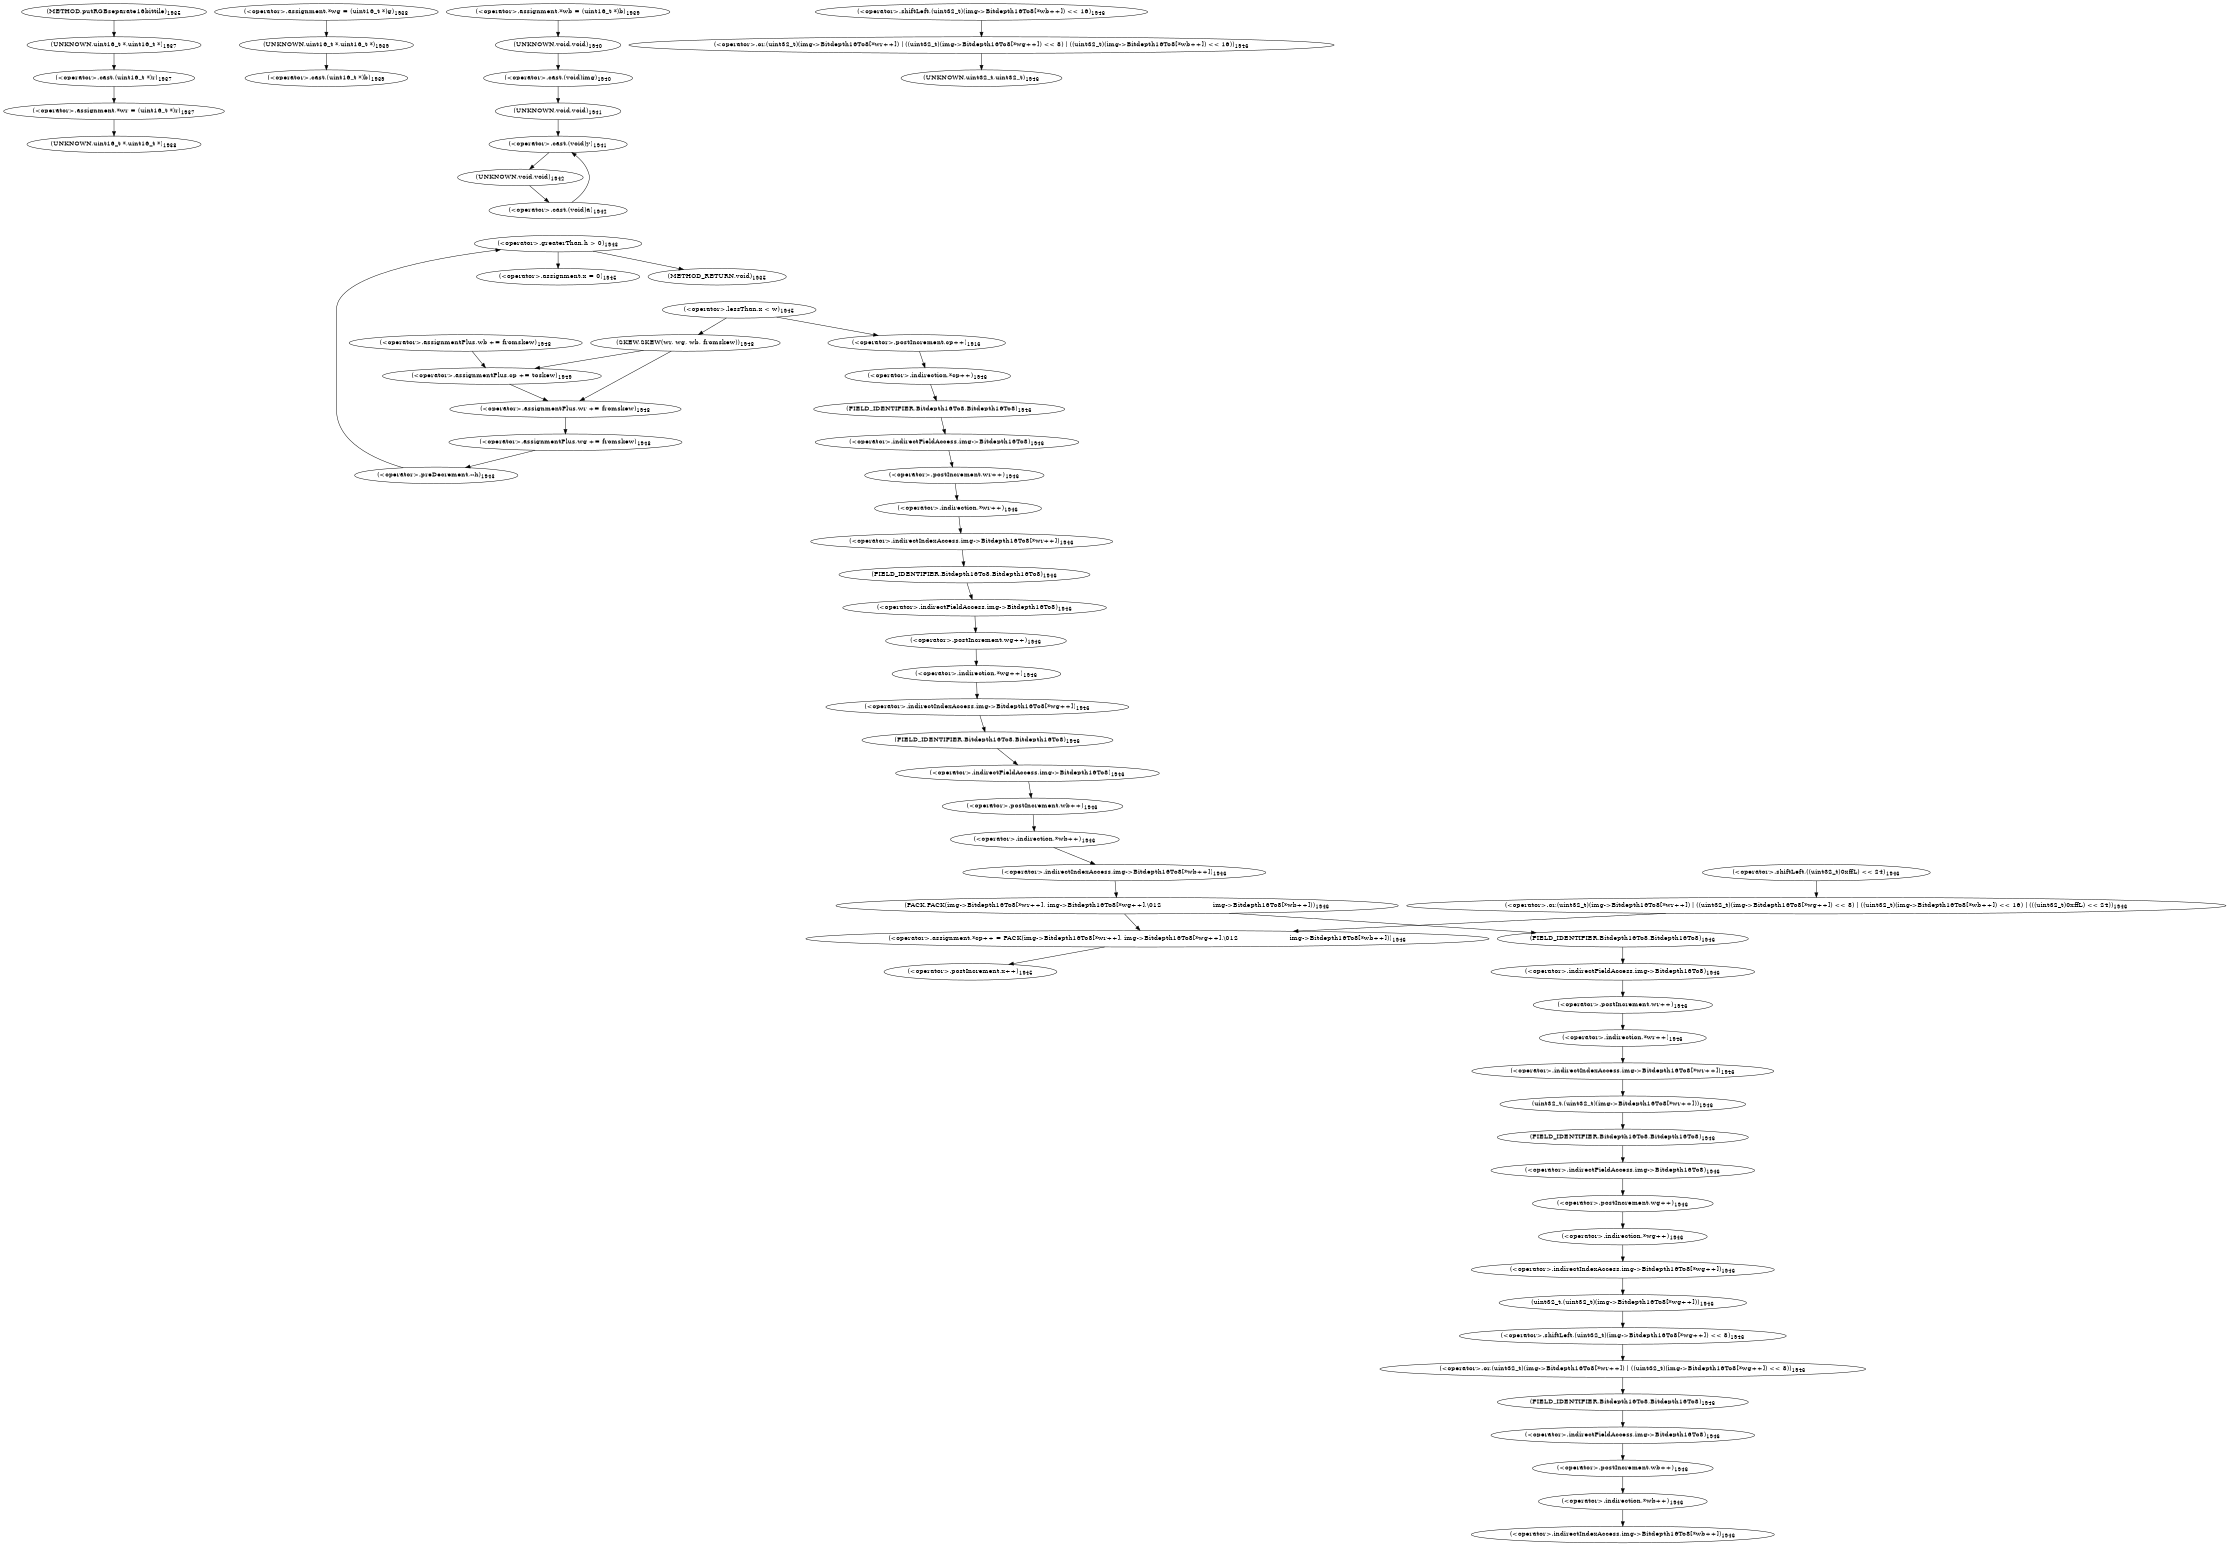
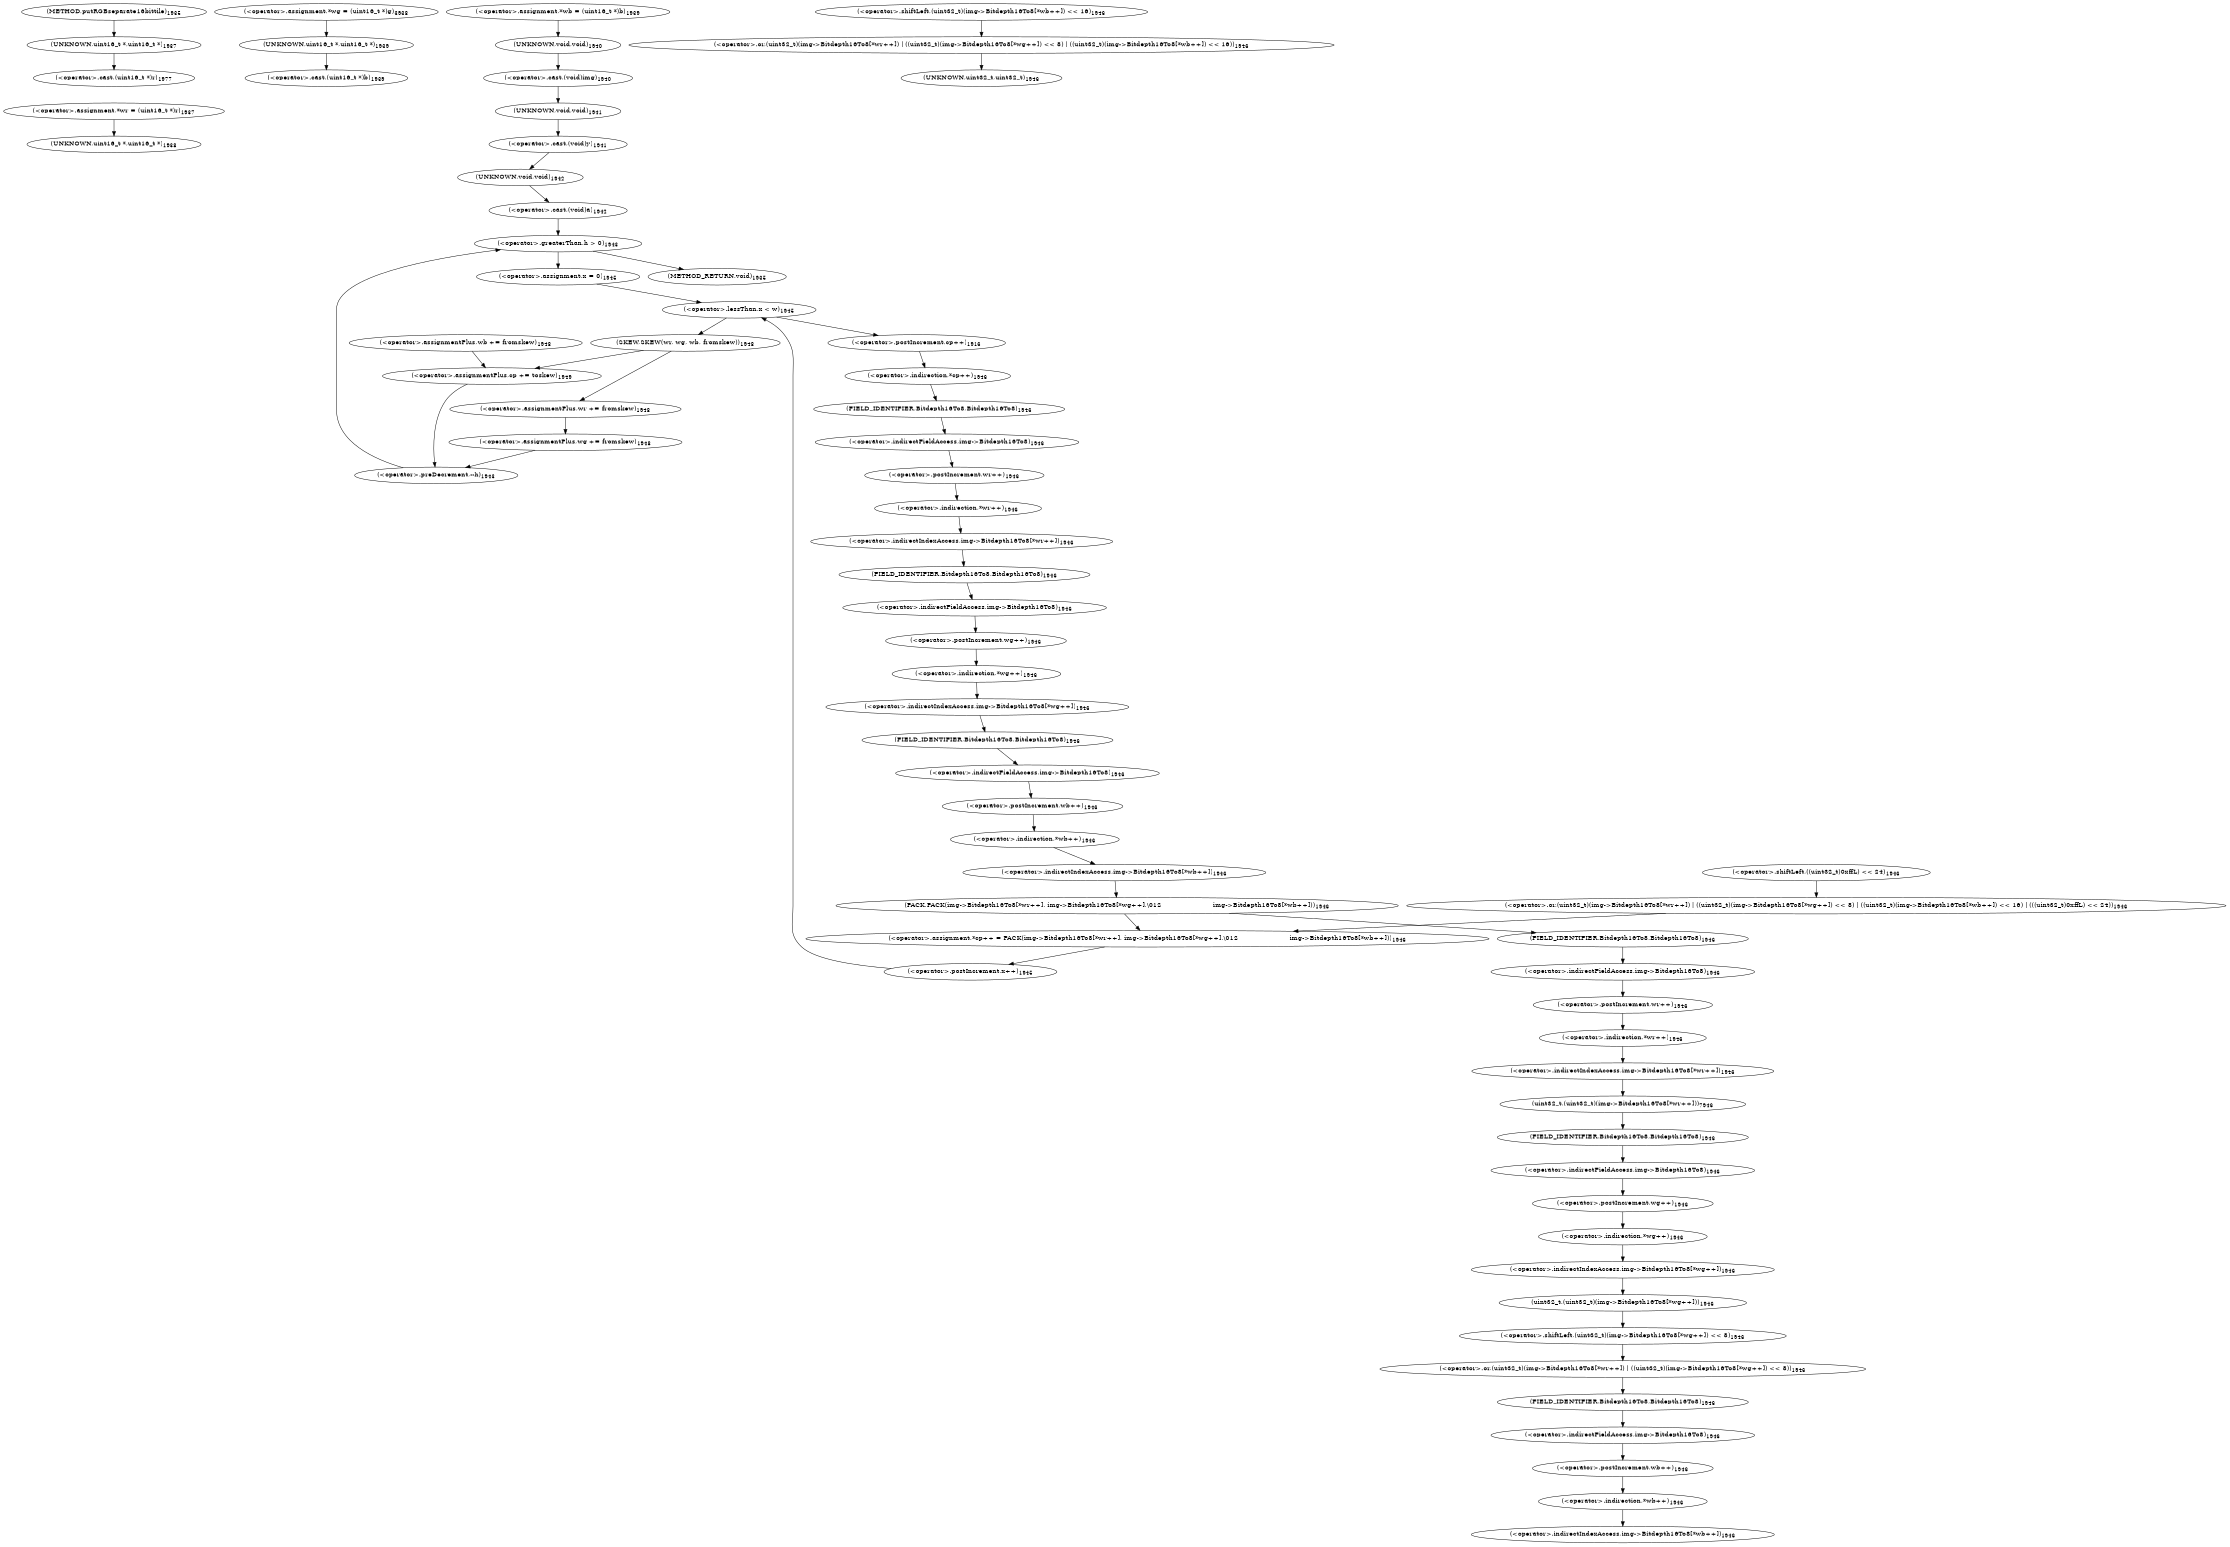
(402, 11) -> (402, 11)
(165, 77) -> (165, 77)
(114, 92) -> none
(589, 180) -> (558, 225)
none -> (647, 293)
(526, 392) -> (438, 417)
none -> (793, 676)
(1706, 1104) -> (1706, 1104)
